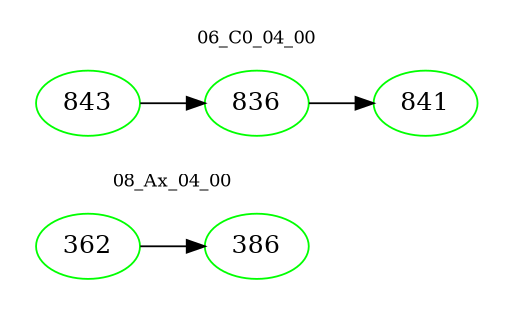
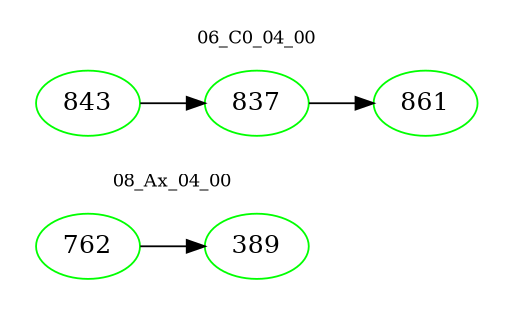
(257, 103) -> (257, 103)
(426, 103) -> (426, 103)
(88, 246) -> (88, 246)
(257, 246) -> (257, 246)
